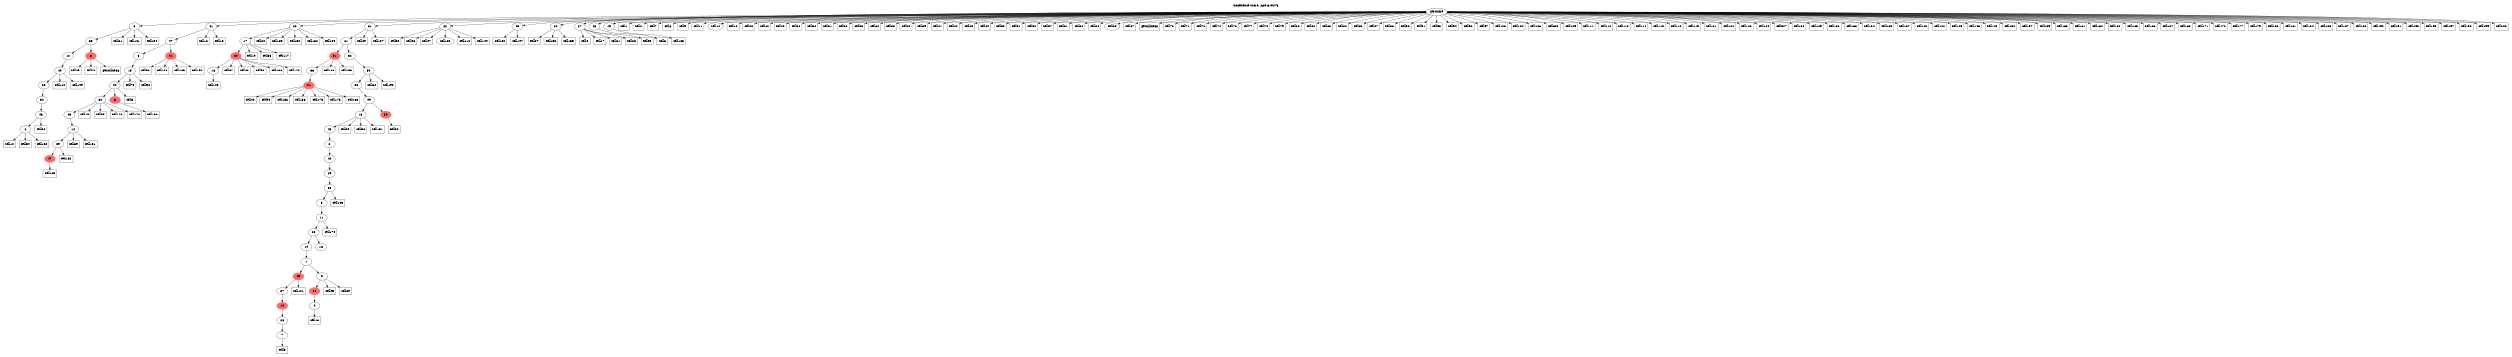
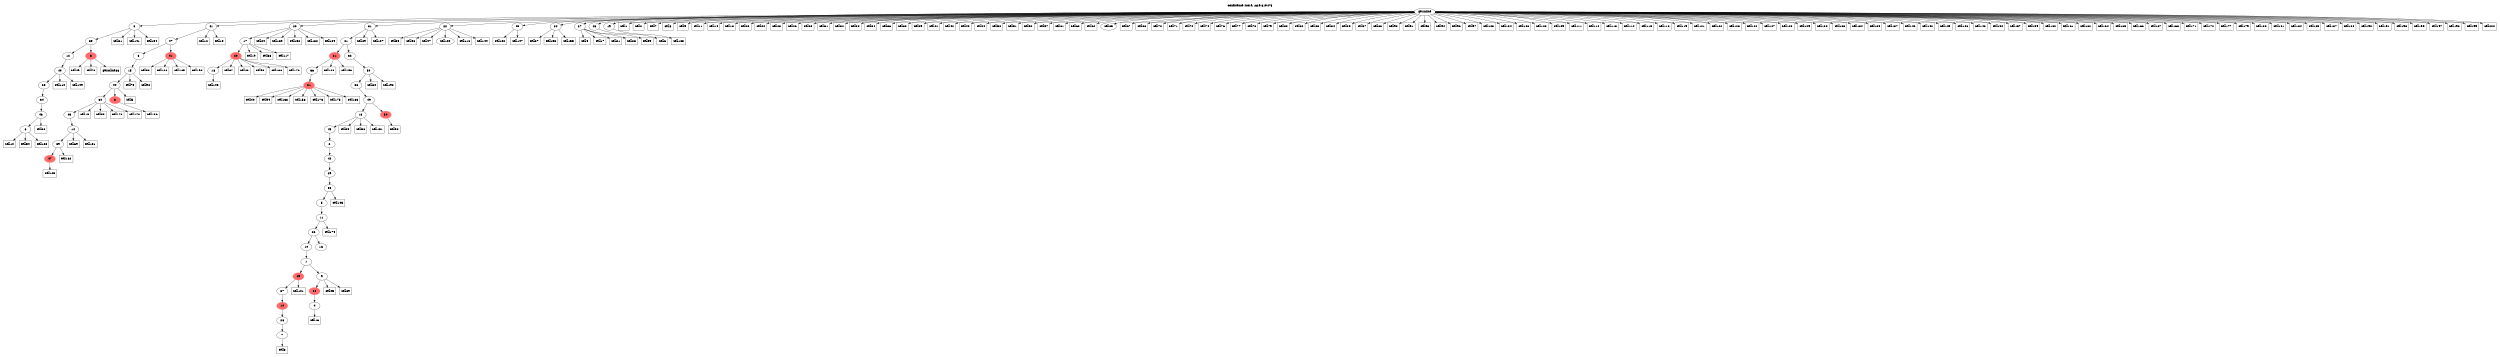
(716, 27) -> (714, 27)
(1150, 27) -> (1142, 27)
(1553, 27) -> (1541, 27)
(1781, 27) -> (1770, 27)
